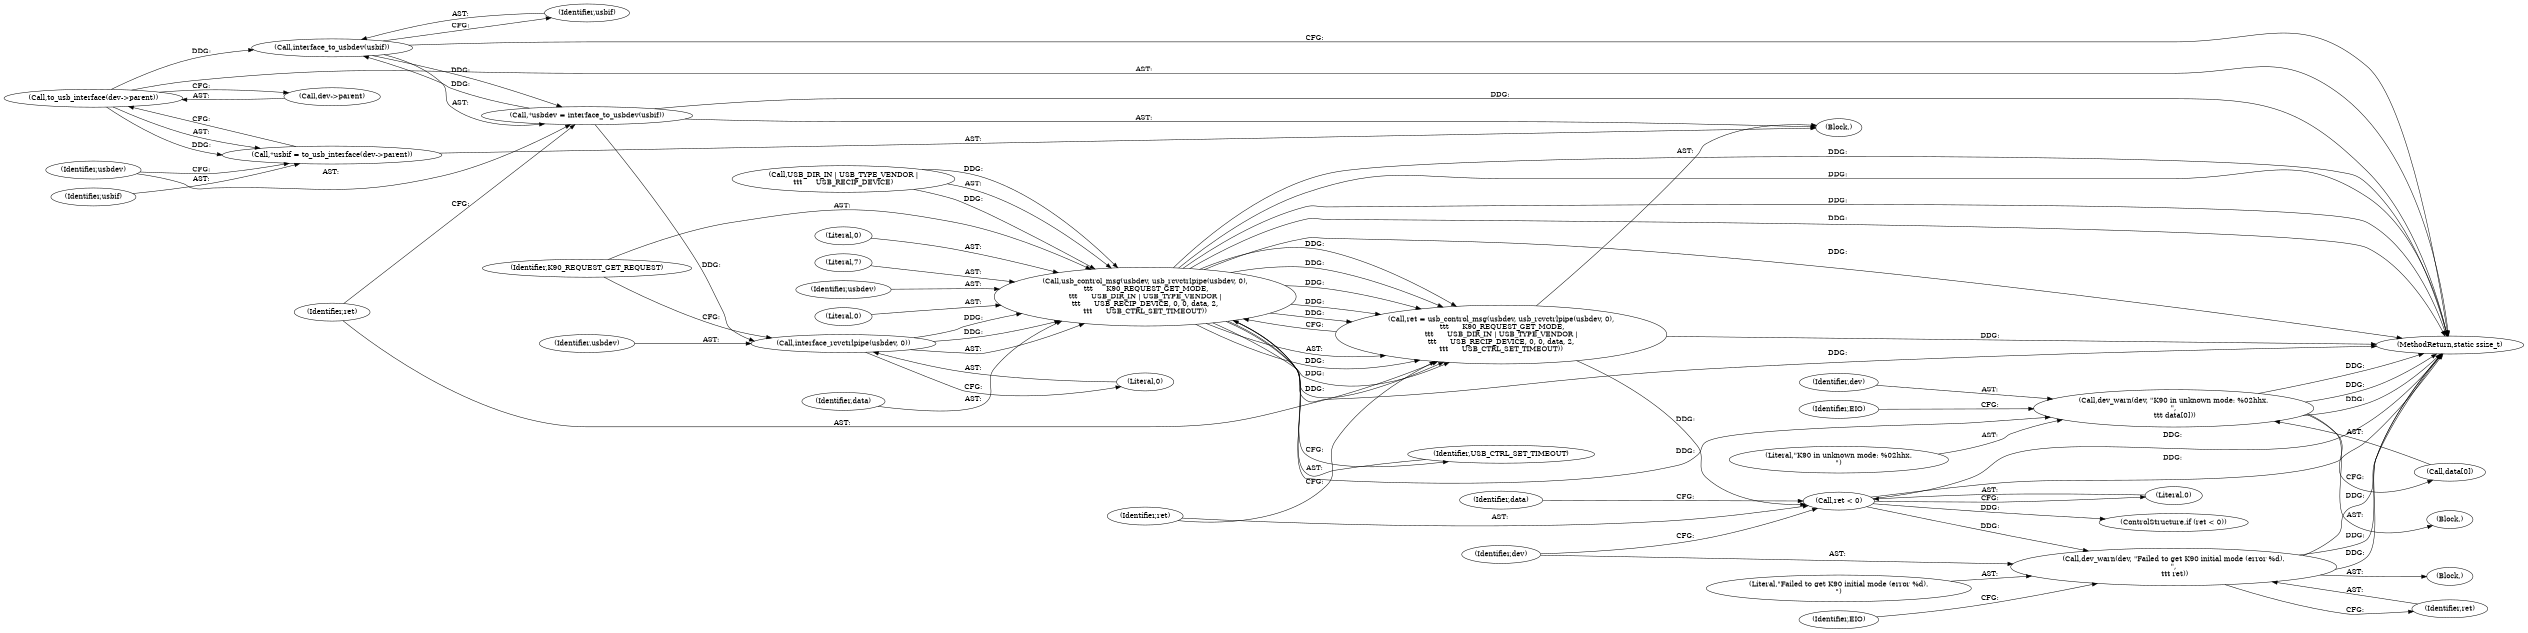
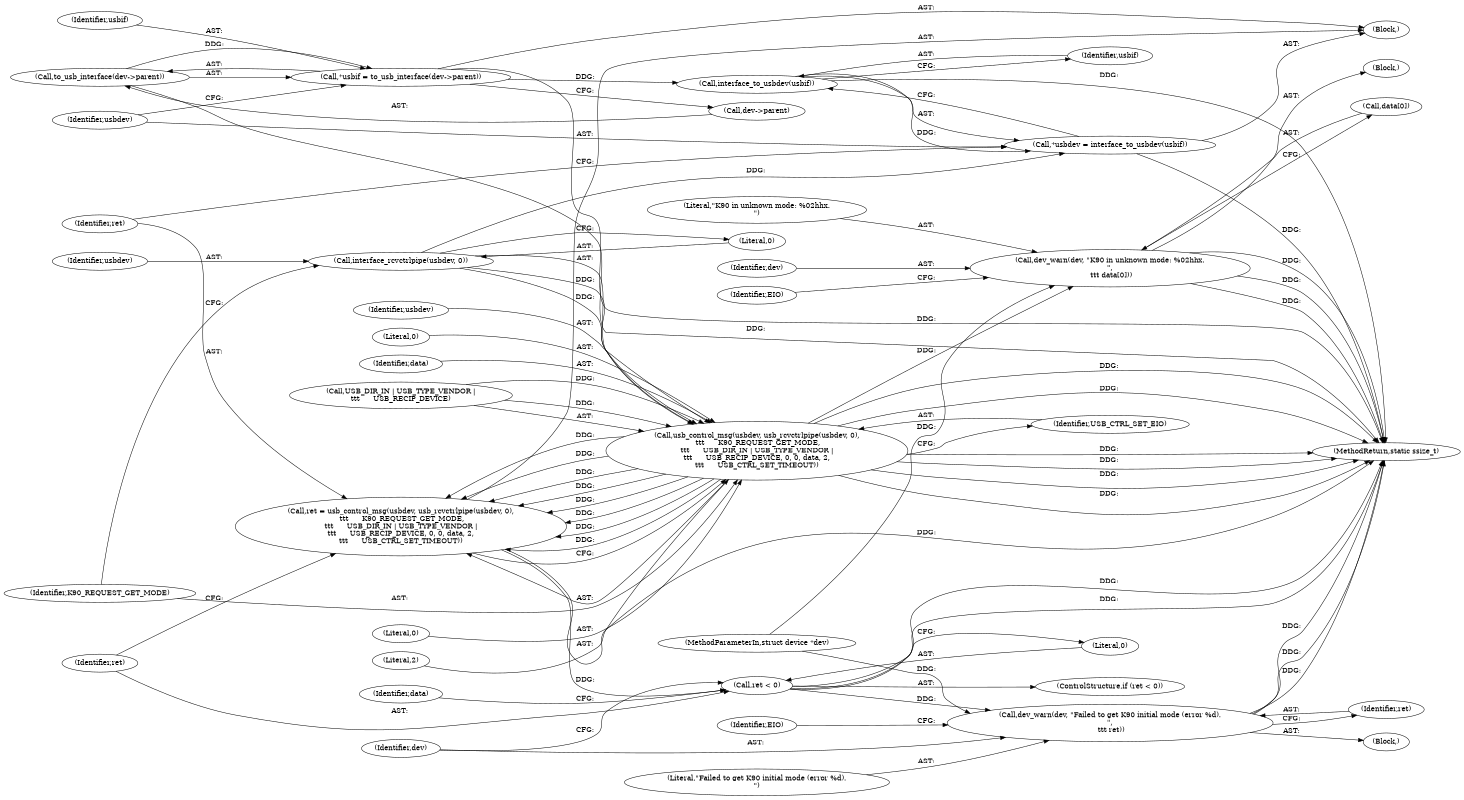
(1316, 38) -> (1110, 76)
(178, 63) -> (590, 81)
(1145, 70) -> (757, 329)
(462, 85) -> (928, 95)
(221, 90) -> (589, 96)
(203, 119) -> (216, 65)
(677, 231) -> (736, 177)
(843, 263) -> (401, 661)
(587, 268) -> (100, 593)
none -> (847, 323)
(1501, 454) -> (1110, 424)
(1991, 508) -> (928, 683)
none -> (757, 643)
